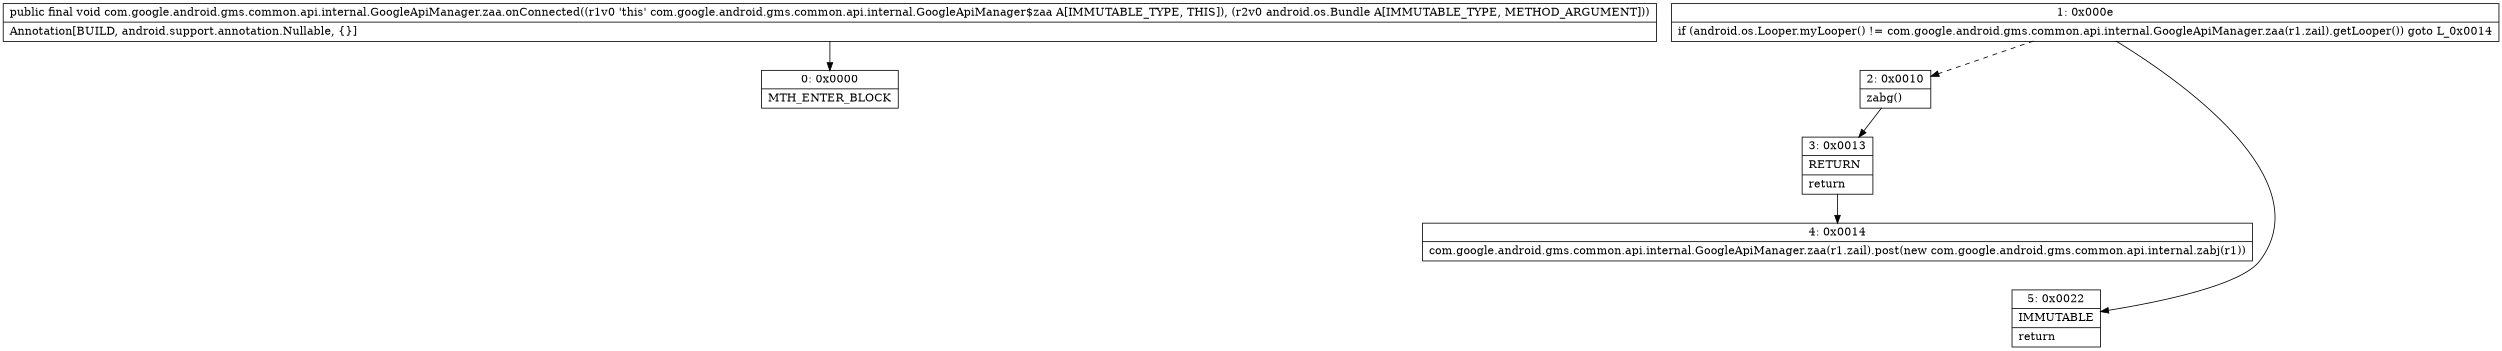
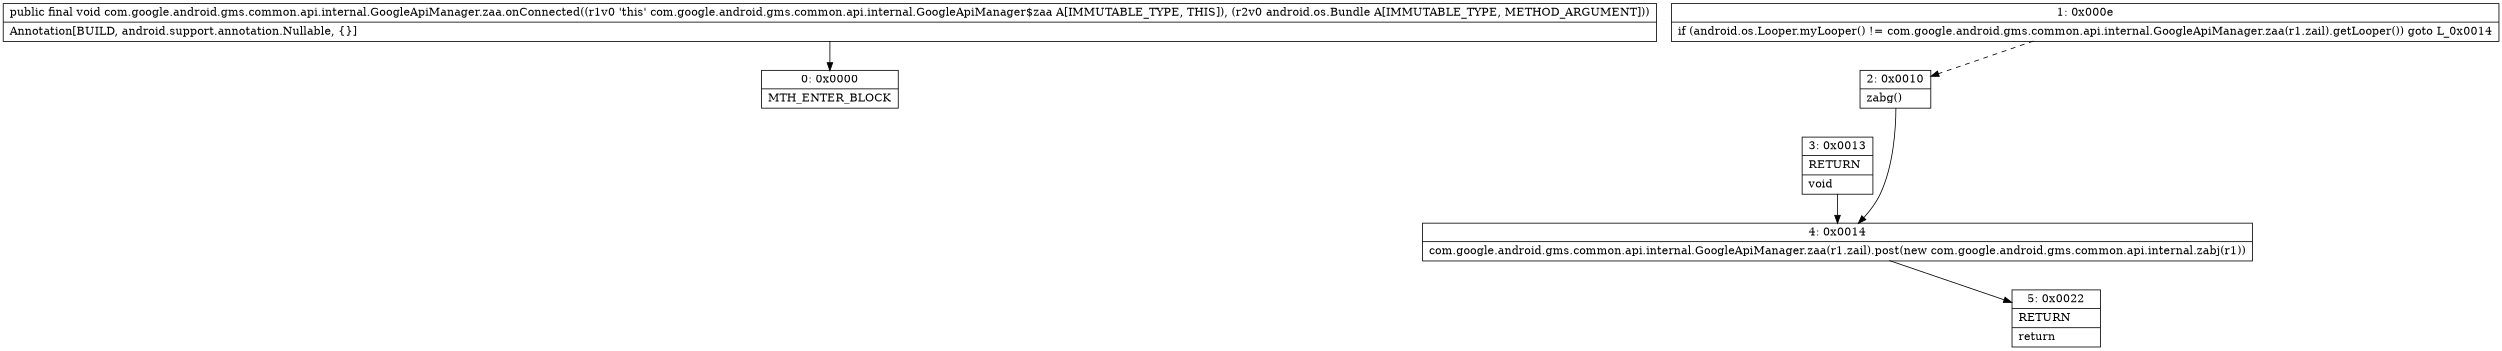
(1873, 119) -> (1890, 166)
(1827, 184) -> (1821, 184)
(2272, 199) -> (1947, 280)
(2056, 318) -> (2045, 318)
